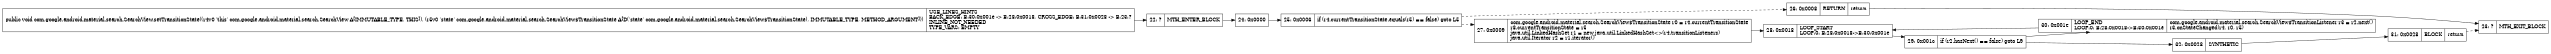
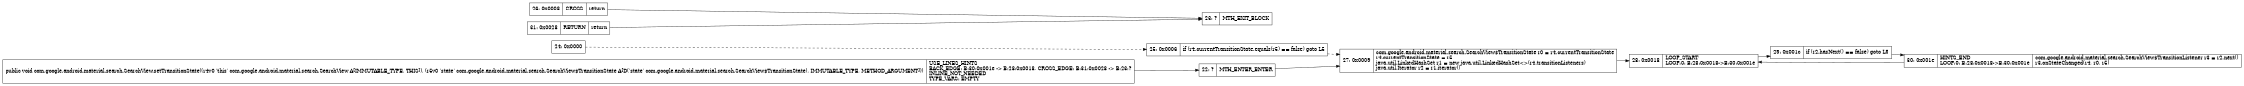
(1834, 9) -> (575, 9)
(1622, 12) -> none
(1194, 20) -> (1246, 70)
(1227, 20) -> (1306, 67)
(1273, 20) -> (864, 48)
(2088, 23) -> (1955, 58)
(1549, 28) -> (1414, 58)
(2471, 31) -> (904, 23)
(2433, 35) -> (575, 28)
(2207, 45) -> none
